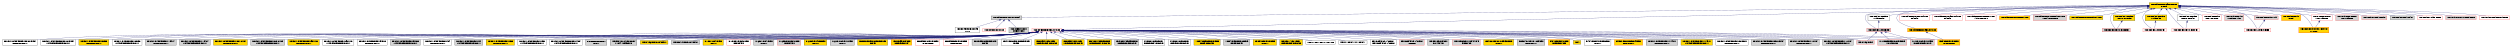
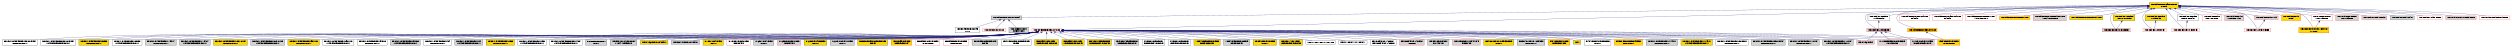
(2159, 12) -> none
